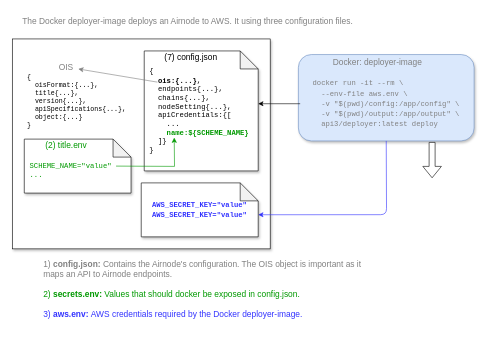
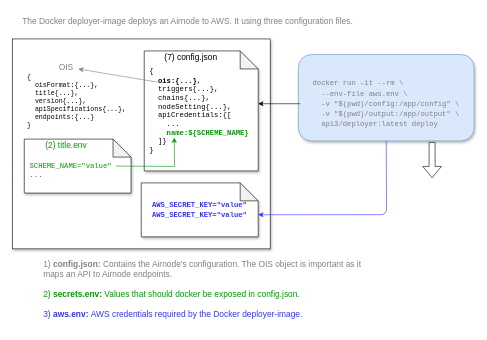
(378, 62) -> none
(77, 96) -> (77, 96)
(184, 115) -> (184, 115)
